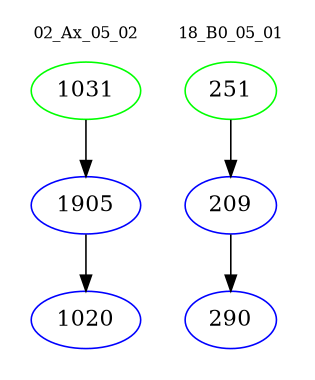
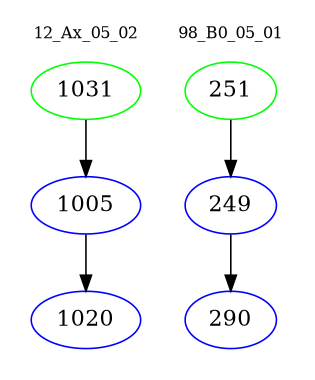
(86, 34) -> (86, 34)
(231, 34) -> (231, 34)
(86, 205) -> (86, 205)
(231, 205) -> (231, 205)
